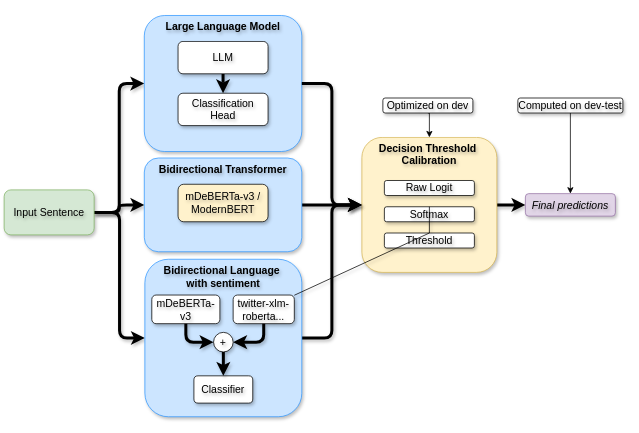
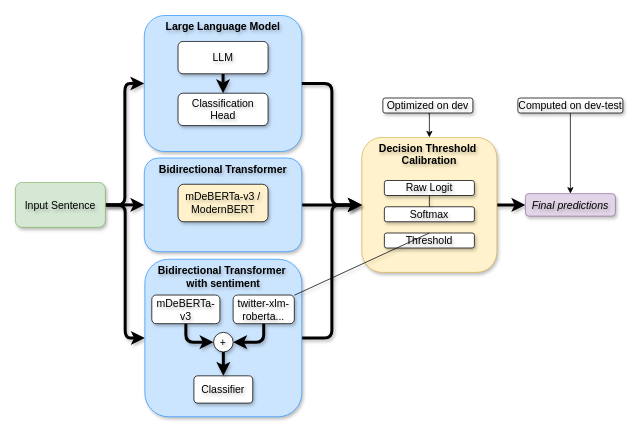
(49, 212) -> (60, 205)
(429, 218) -> (429, 202)
(224, 277) -> (224, 277)
